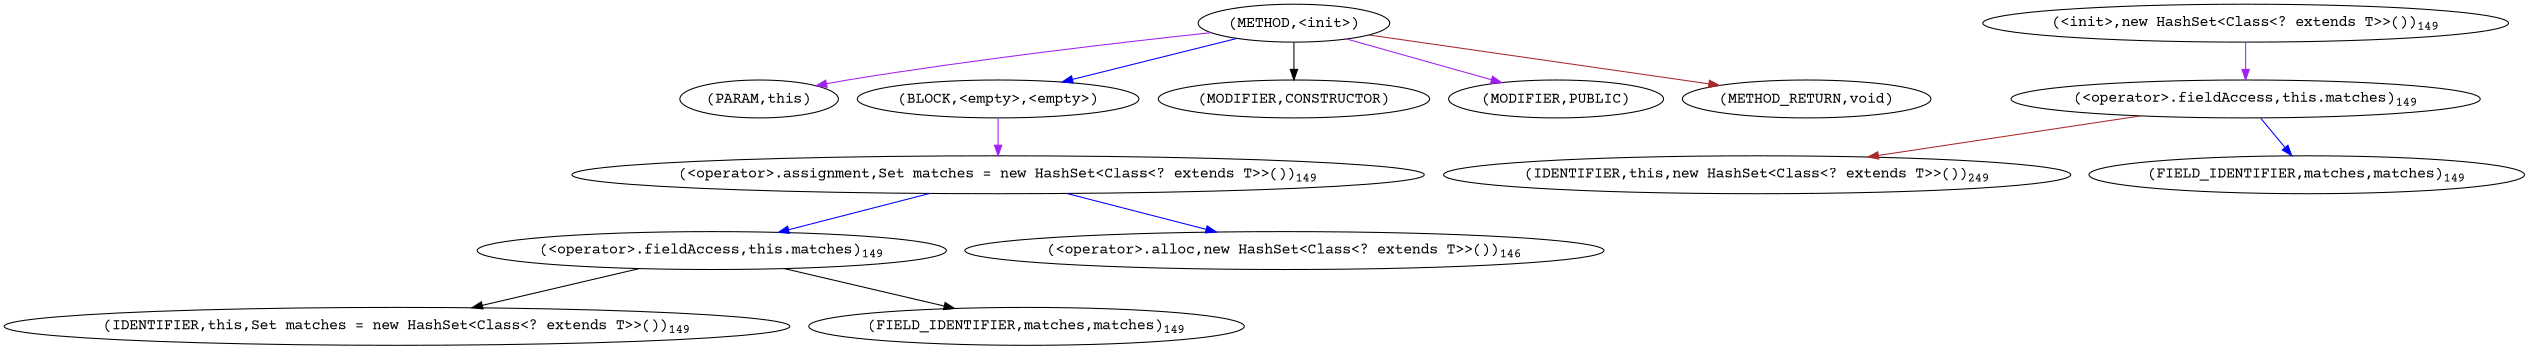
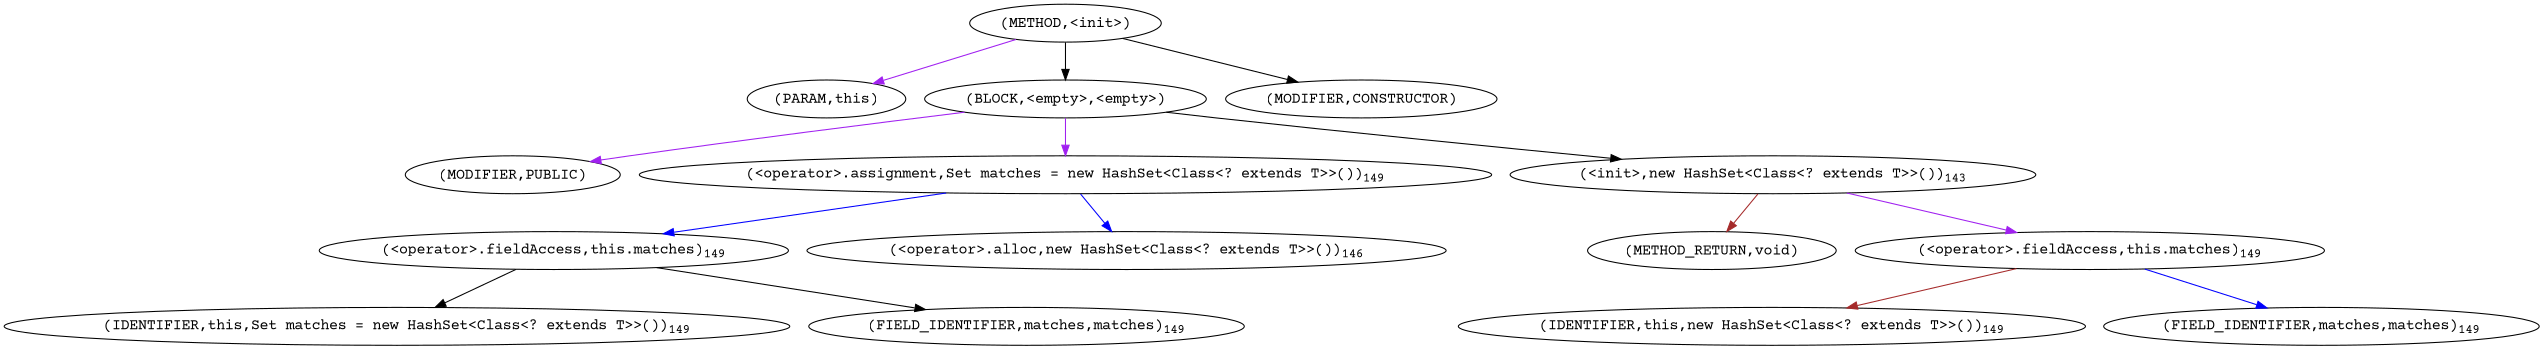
(2428, 22) -> (1956, 173)
(1155, 59) -> (1066, 56)
(1419, 59) -> (783, 135)
(1539, 59) -> (1746, 209)
none -> (1388, 136)
(1979, 173) -> (1994, 325)
